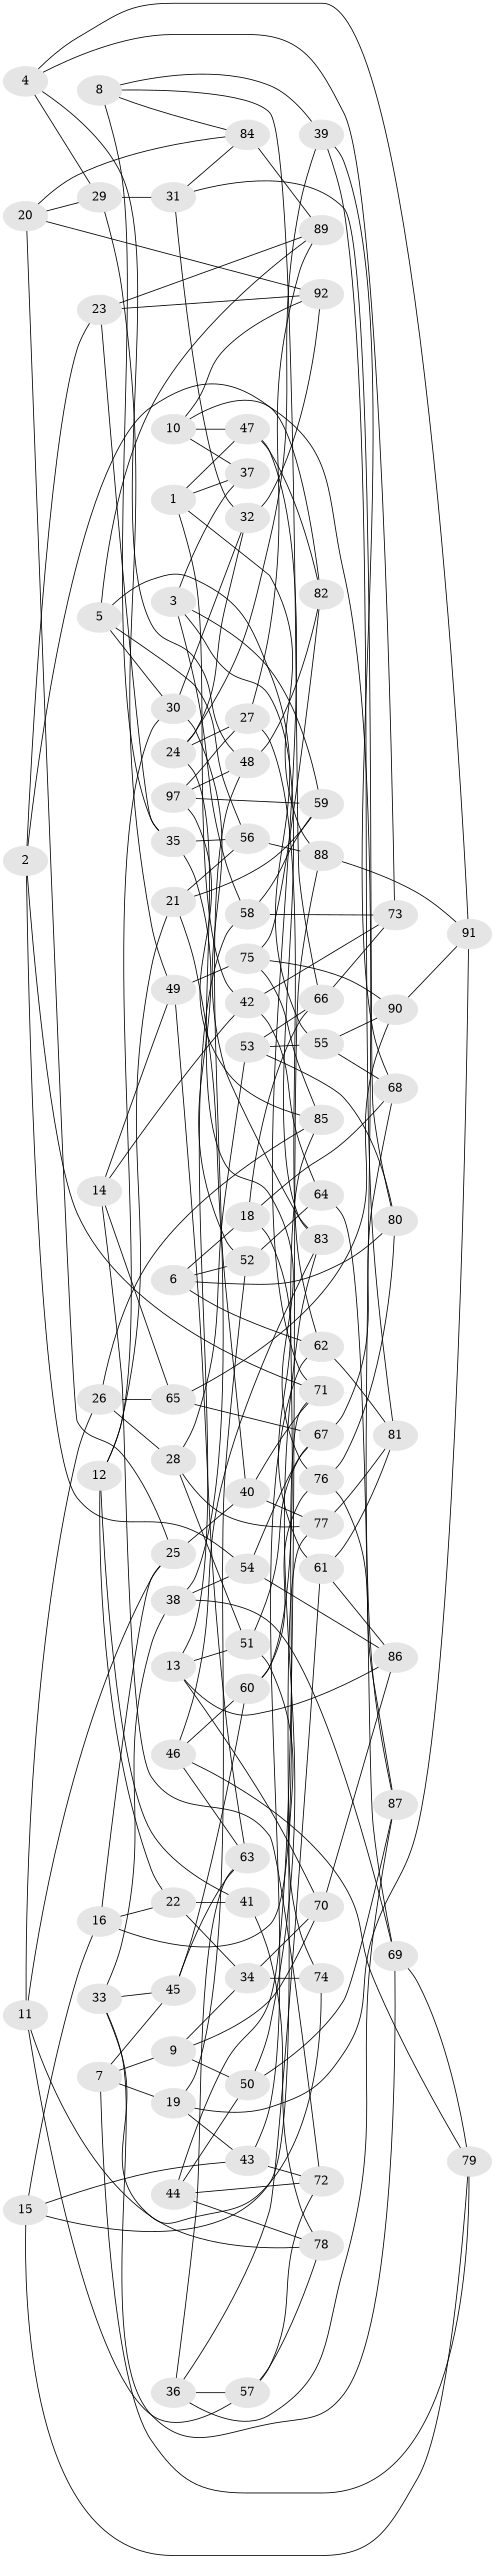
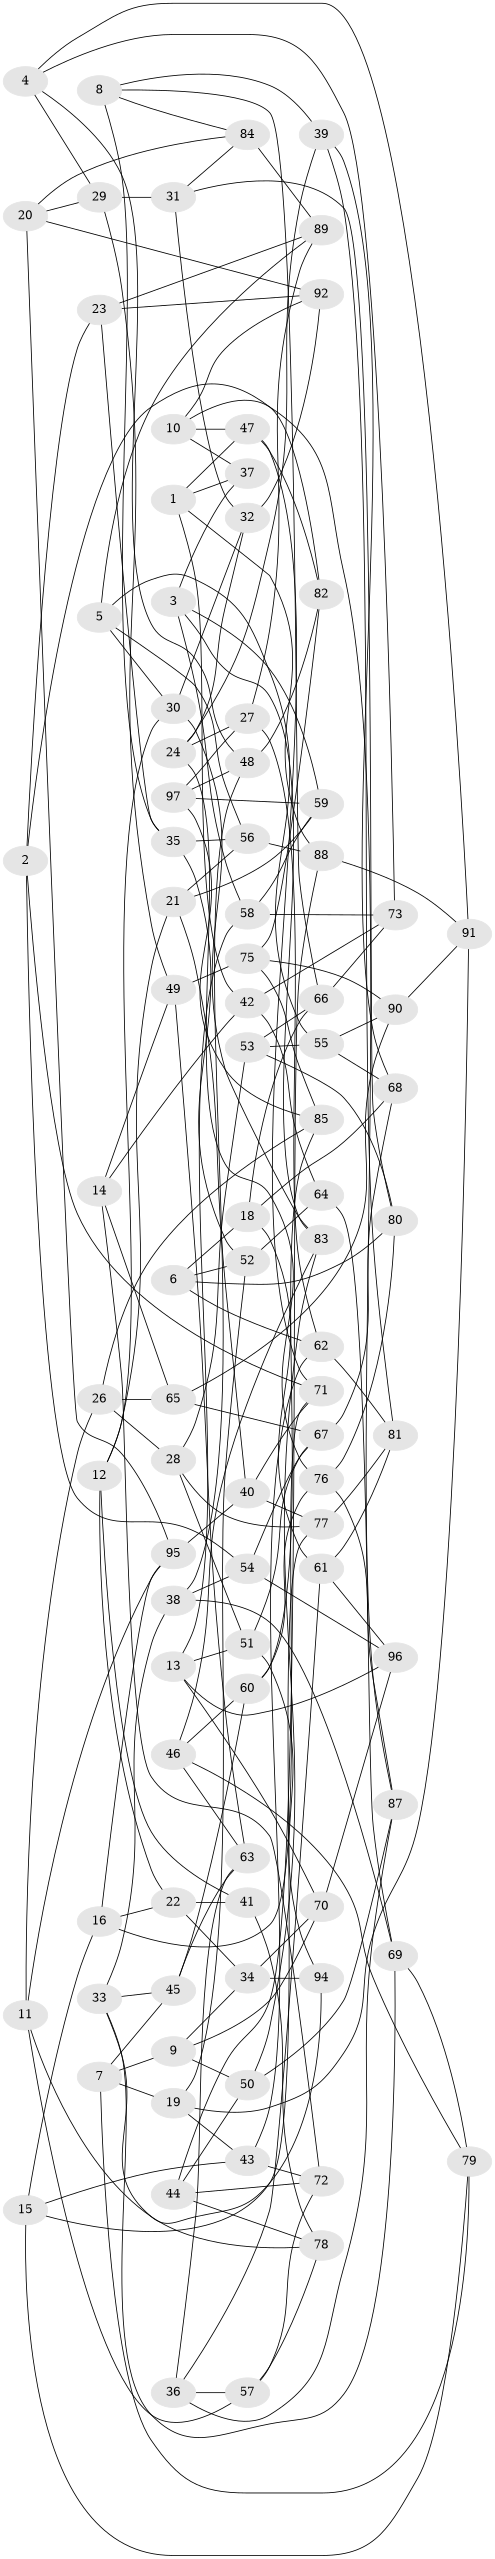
(173, 1554) -> (173, 1554)
(395, 1658) -> (395, 1658)
(321, 1978) -> (321, 1978)
